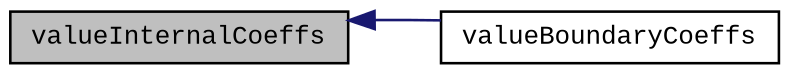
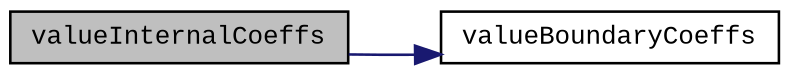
(408, 20) -> (382, 55)
